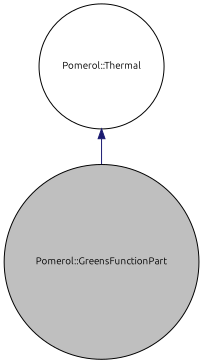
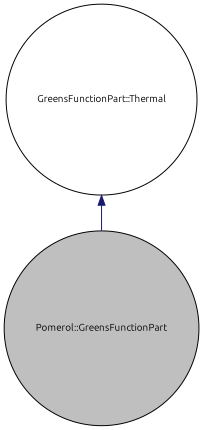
(102, 66) -> (102, 100)
